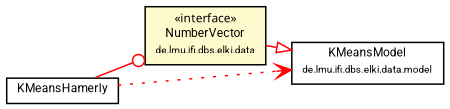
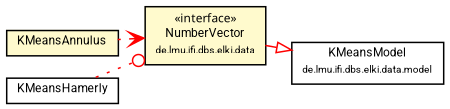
none -> (62, 42)
(114, 70) -> (114, 70)
(197, 78) -> none
